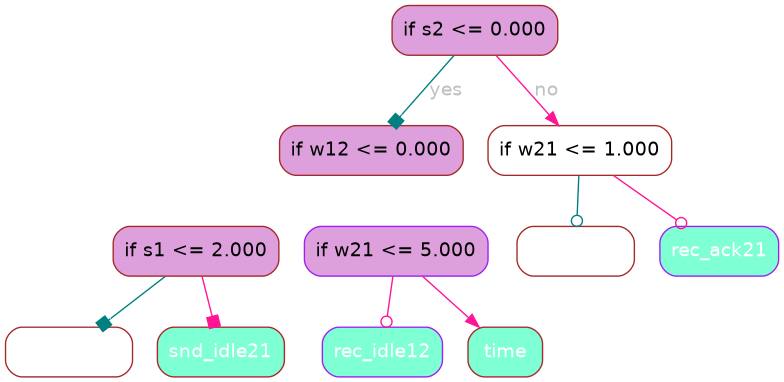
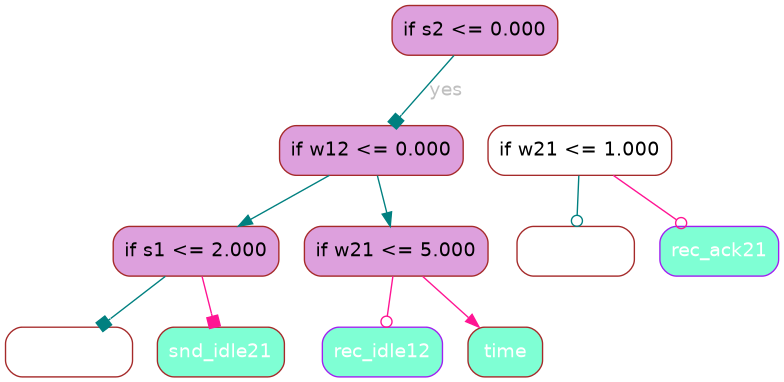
(523, 85) -> none
none -> (382, 194)
none -> (290, 197)
(396, 251) -> (396, 251)
